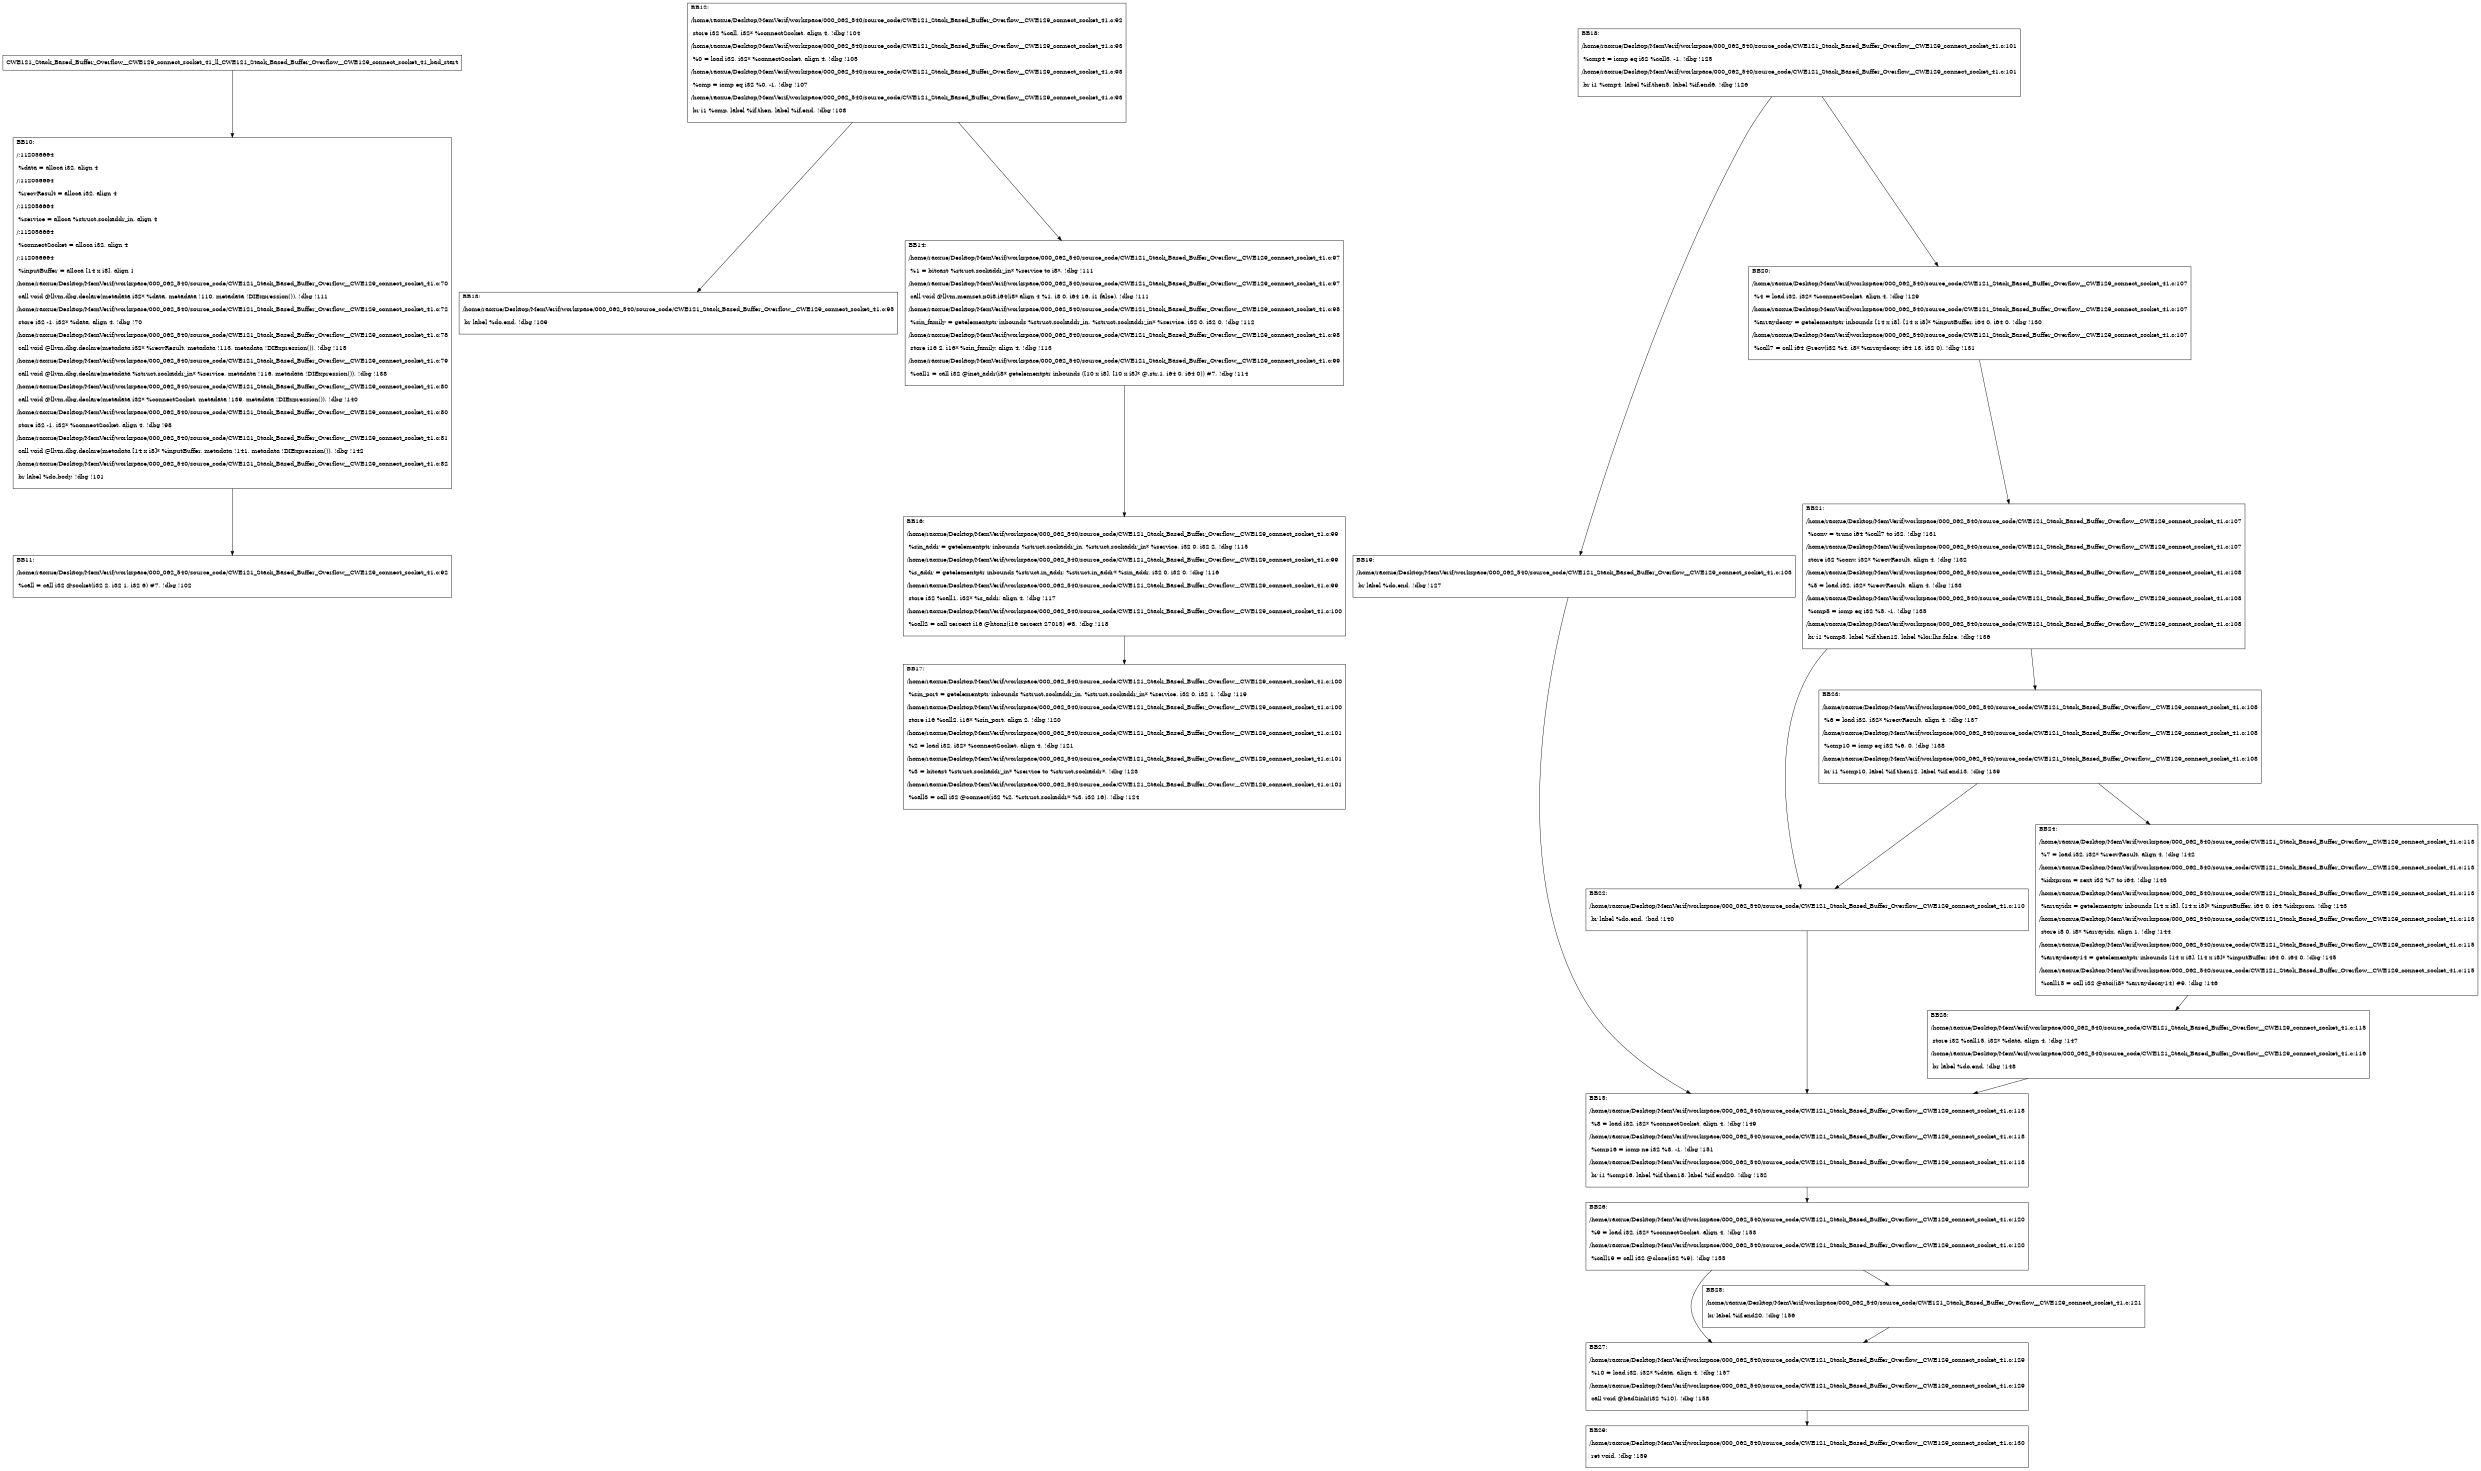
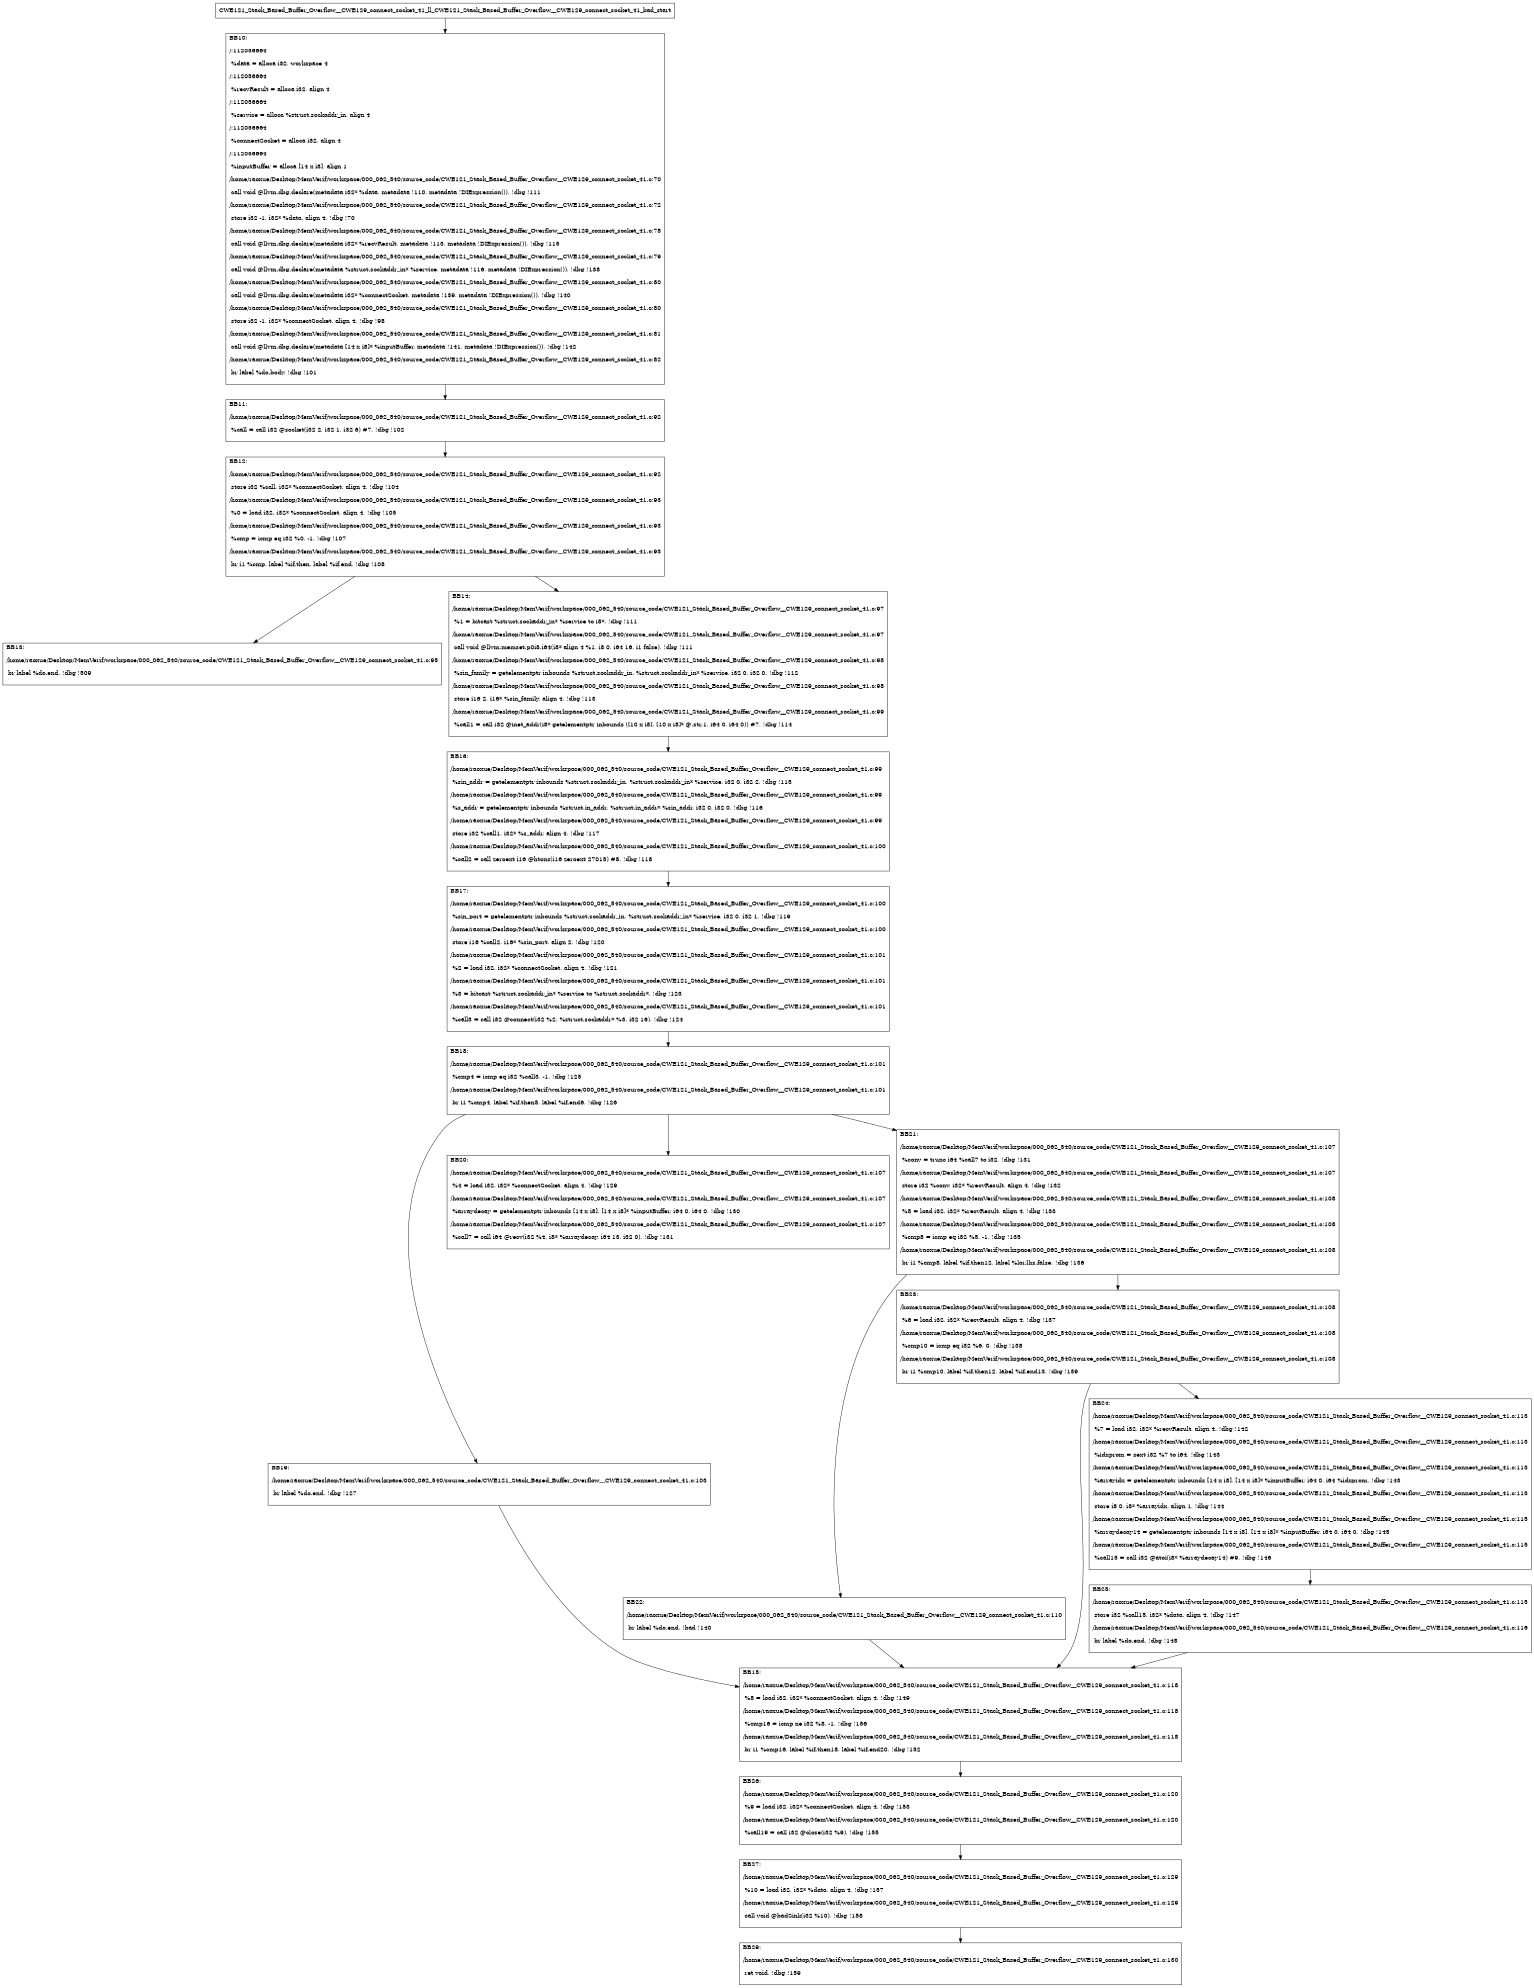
(57, 168) -> (279, 64)
(505, 322) -> (49, 673)
(1994, 430) -> (862, 1122)
none -> (445, 447)
(1908, 835) -> (1082, 1526)
none -> (668, 1037)
(1652, 1150) -> (805, 1724)
(1924, 1306) -> none
